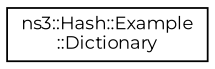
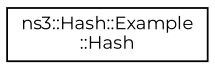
(107, 35) -> (107, 35)
